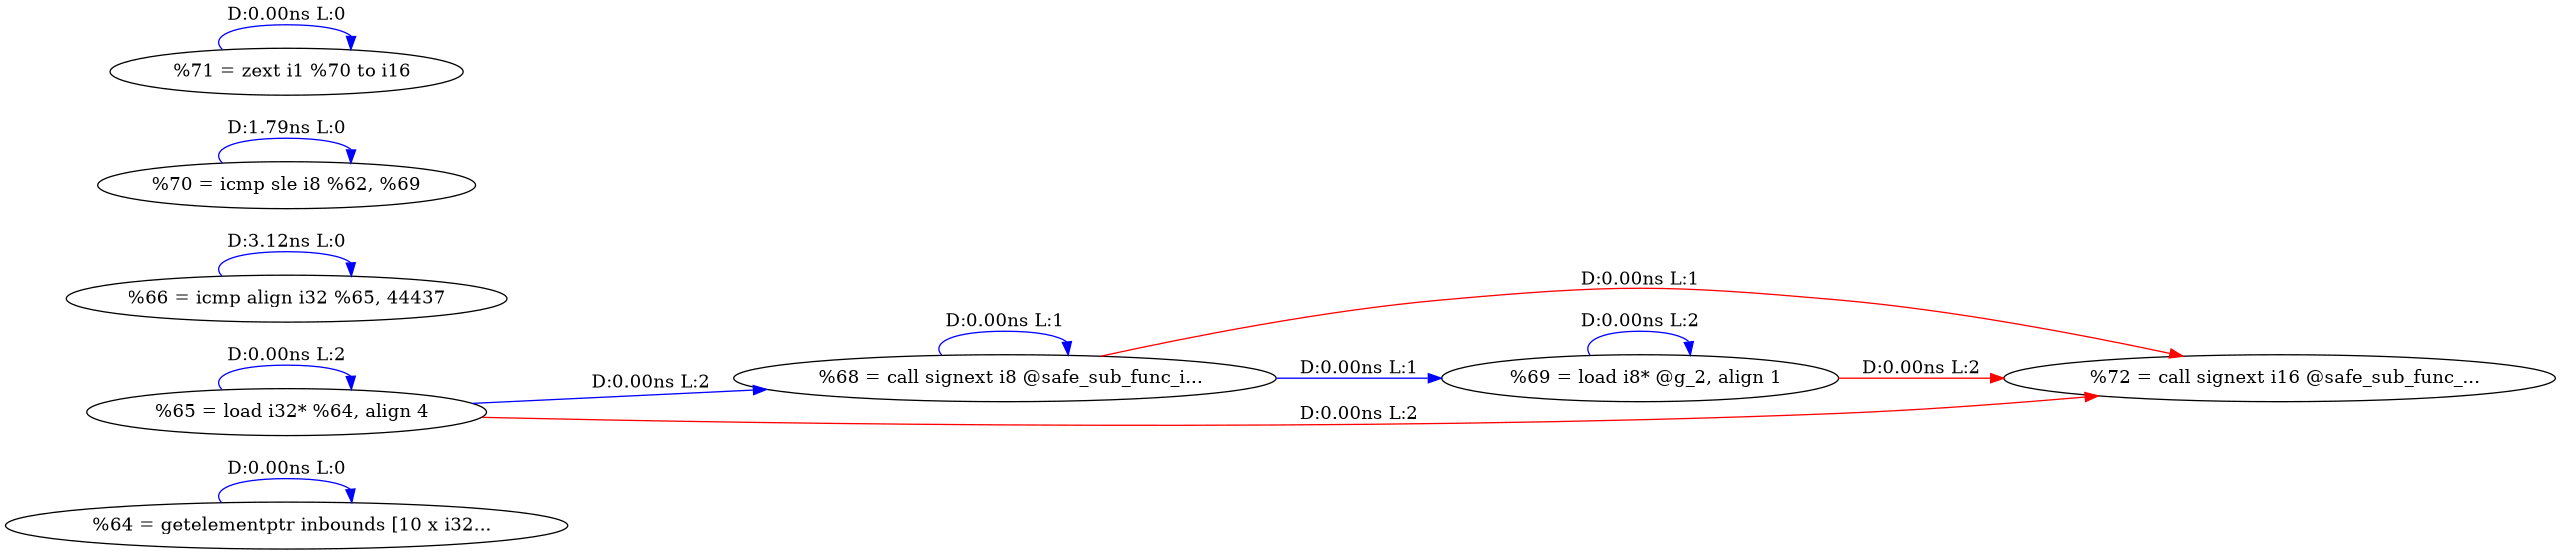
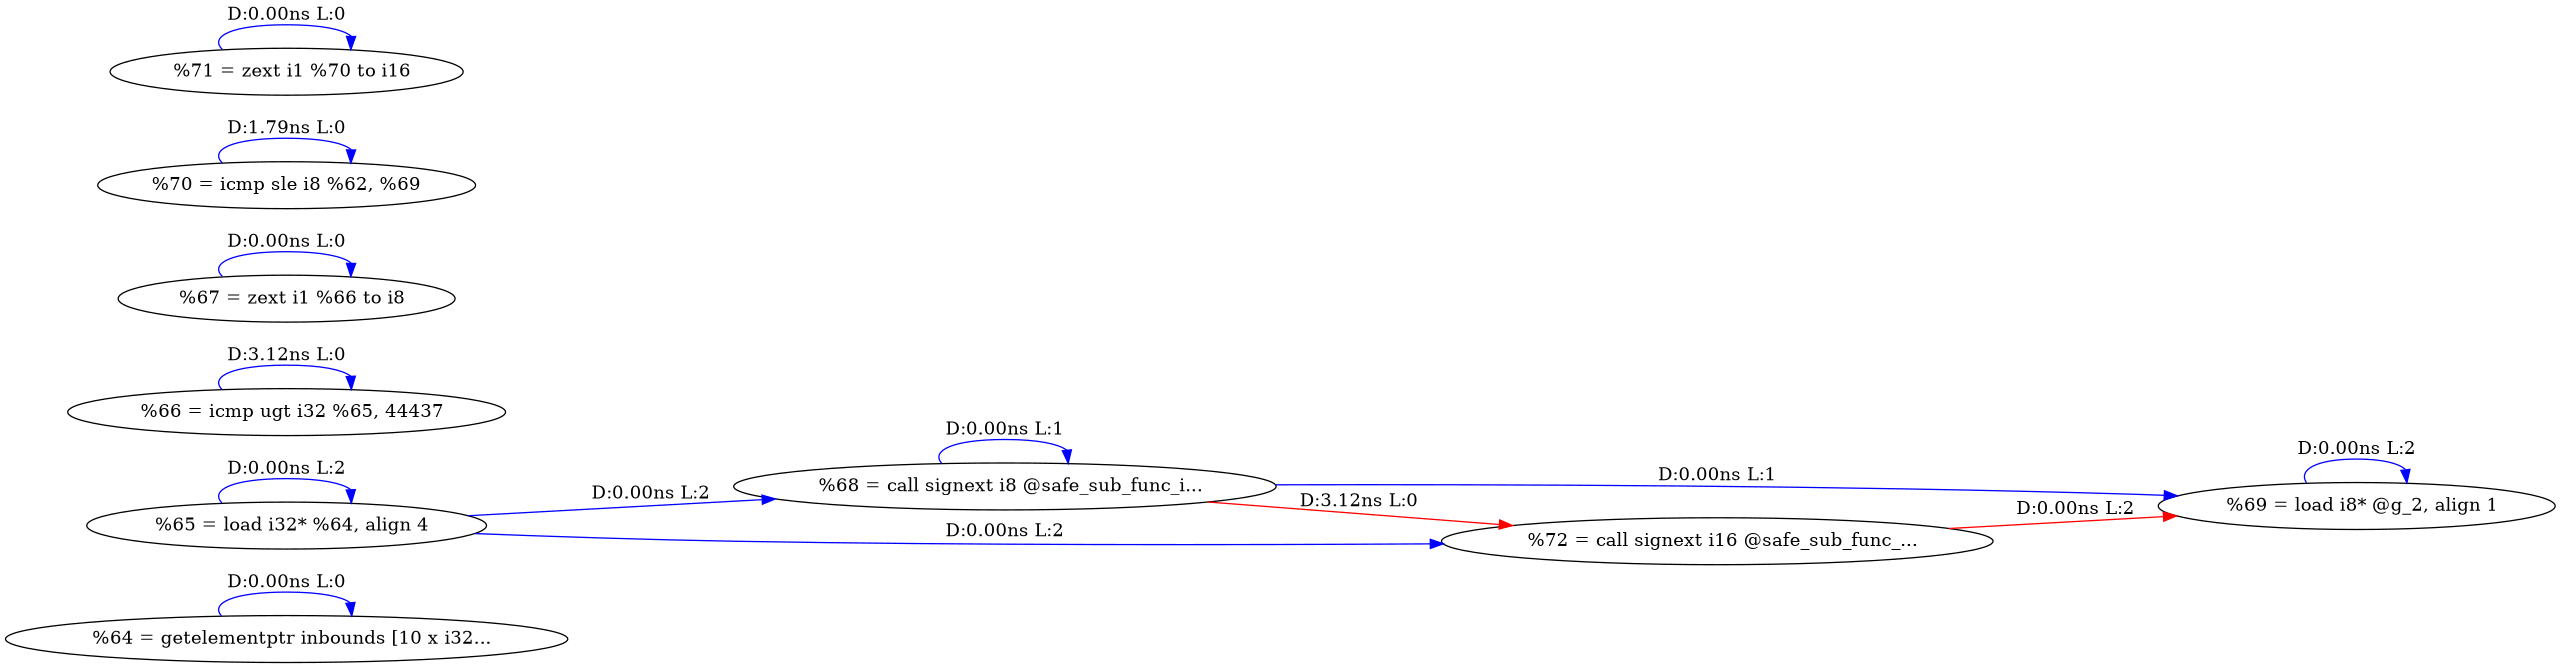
(1640, 280) -> (1359, 501)
none -> (287, 299)
(287, 299) -> (287, 412)
(1915, 378) -> (2056, 523)
(1284, 425) -> (952, 544)
